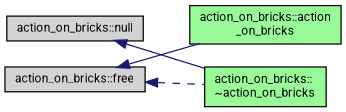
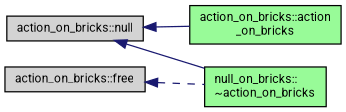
(175, 51) -> (173, 27)
(265, 87) -> (265, 87)
